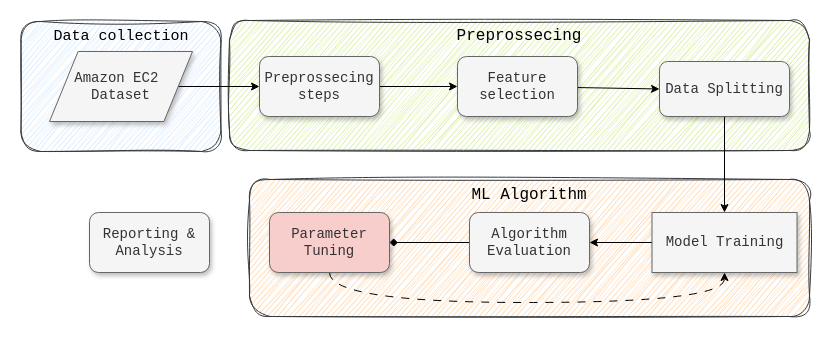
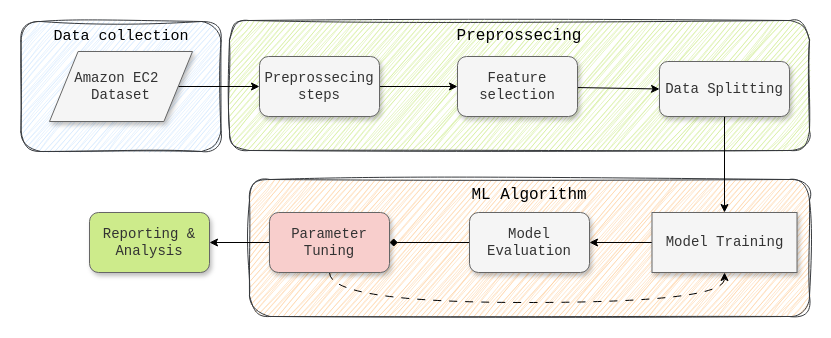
(150, 243) -> (150, 243)
none -> (233, 243)
(530, 243) -> (530, 243)
